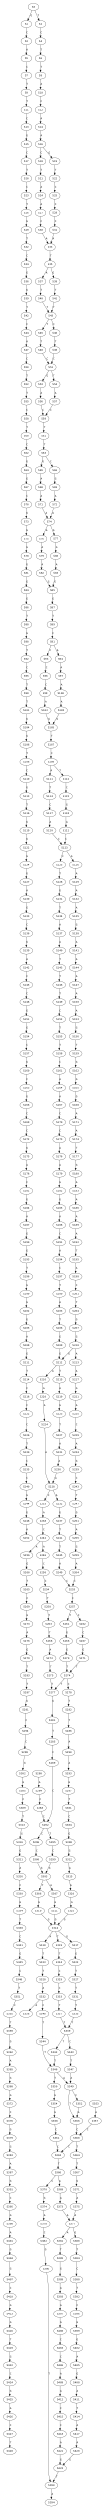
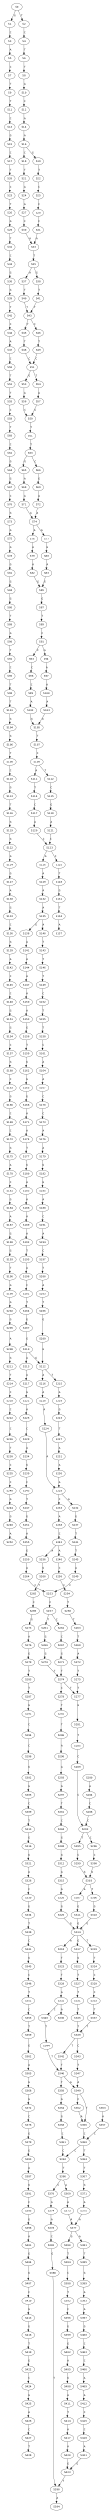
(59, 941) -> (43, 924)
